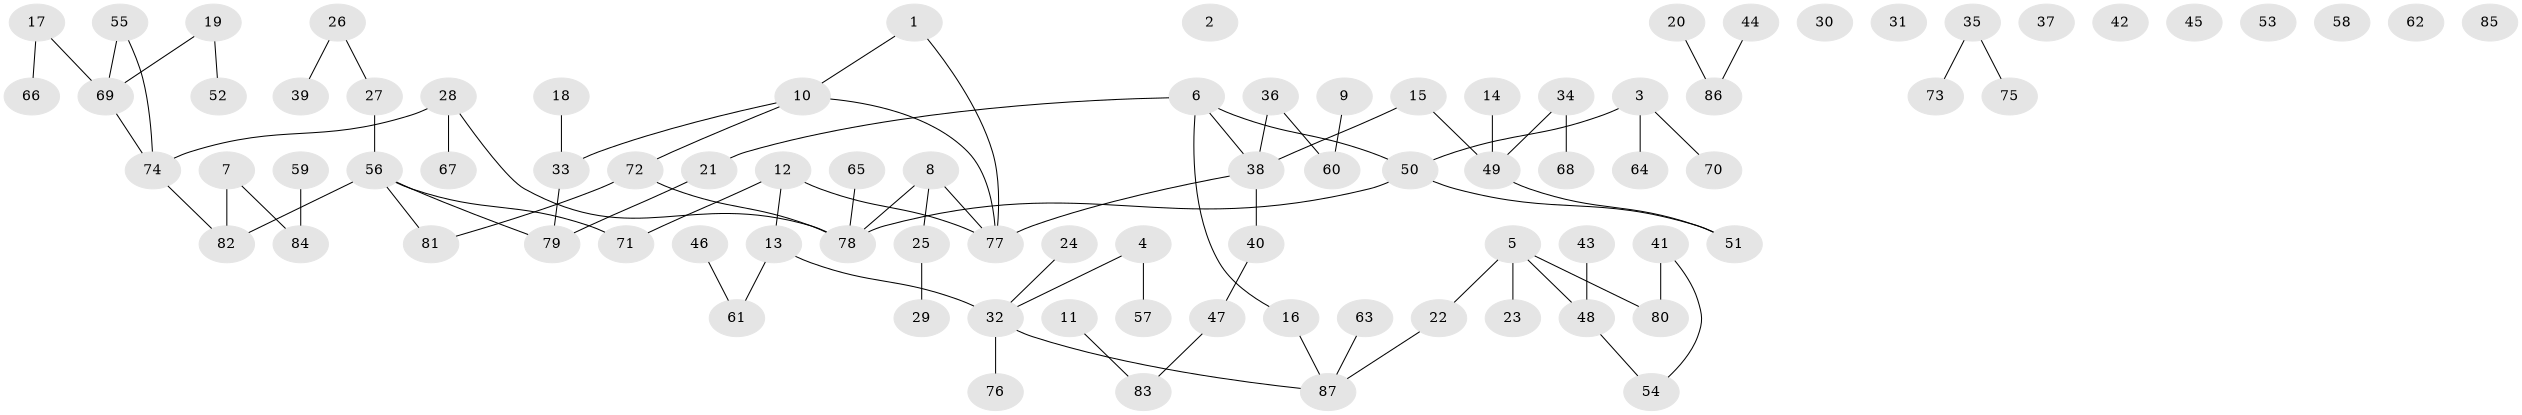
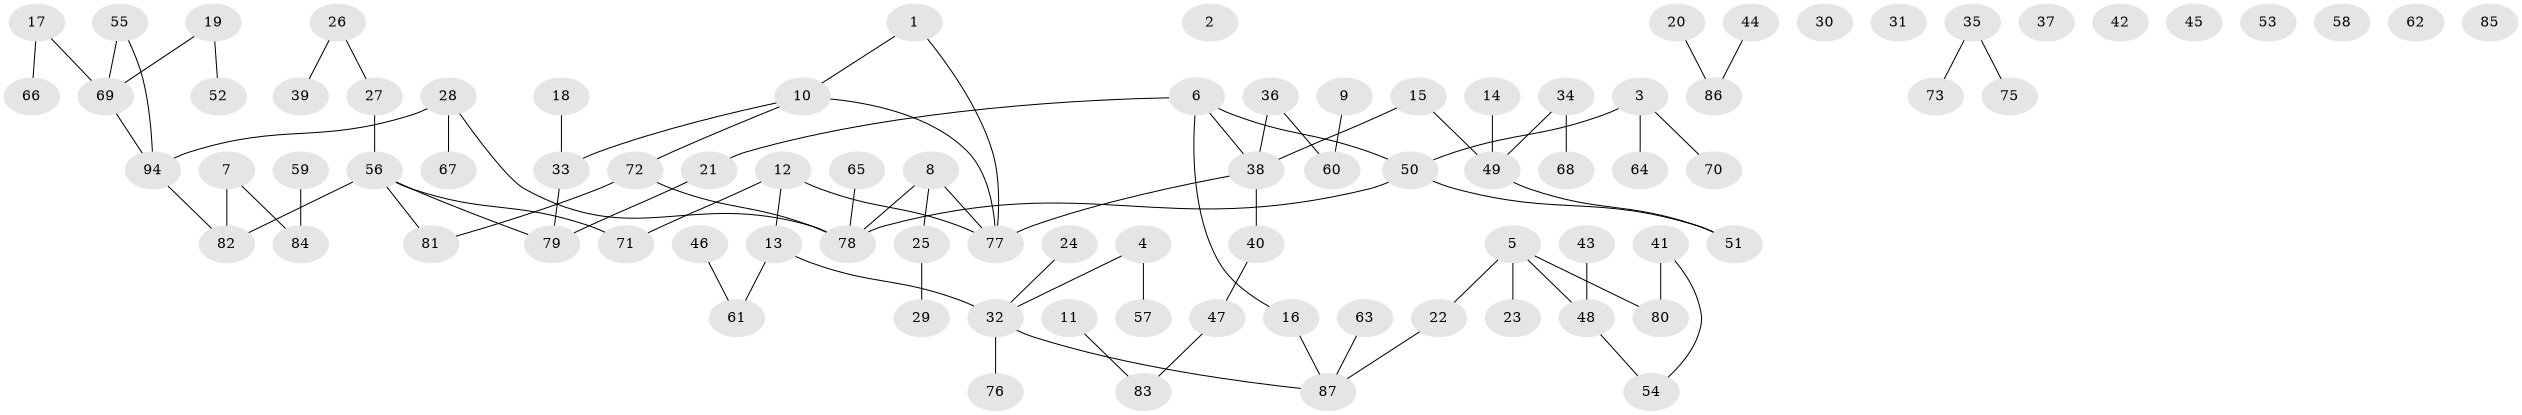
(153, 170) -> (153, 170)
